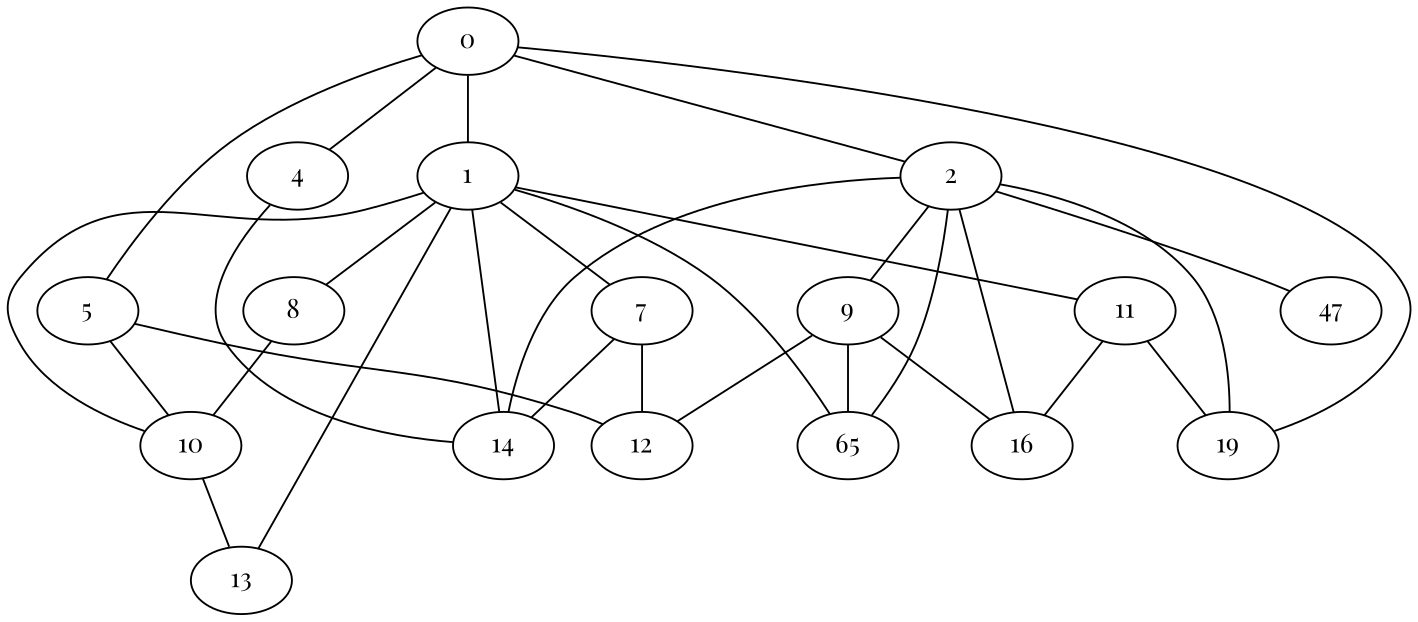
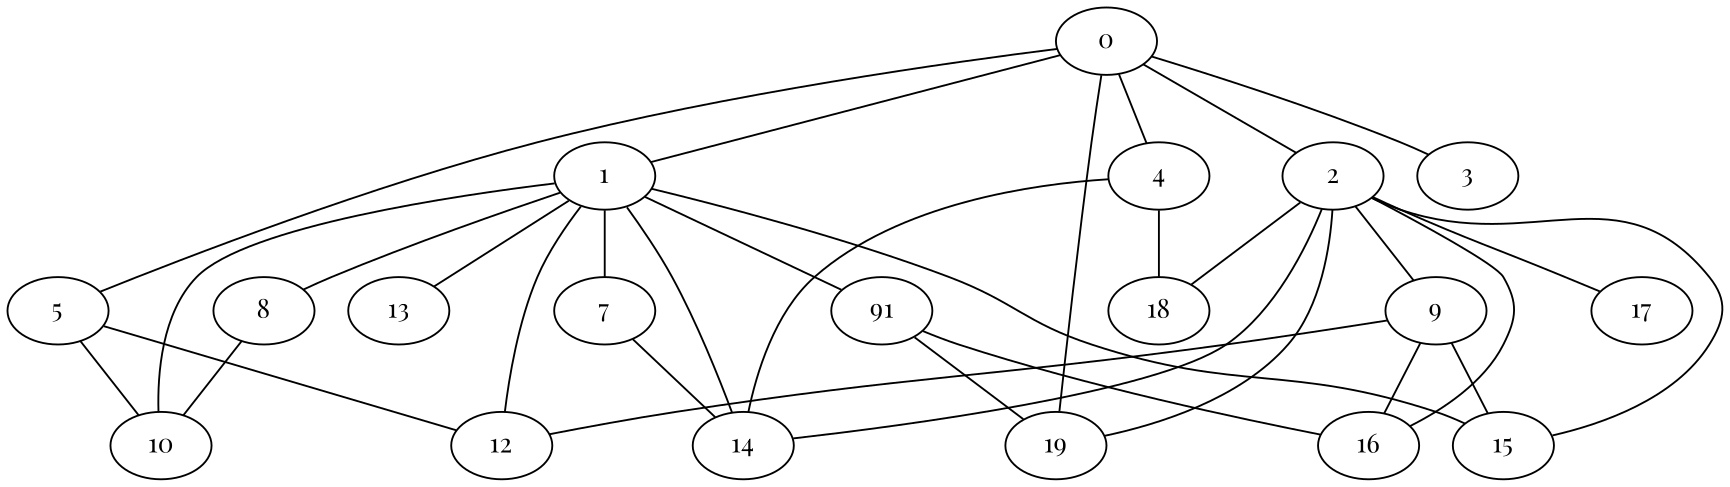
none -> (1468, 176)
(1125, 311) -> (882, 311)
none -> (1159, 311)
(1331, 311) -> (1642, 311)
(642, 378) -> (528, 303)
(848, 446) -> (1503, 446)
(216, 513) -> none
